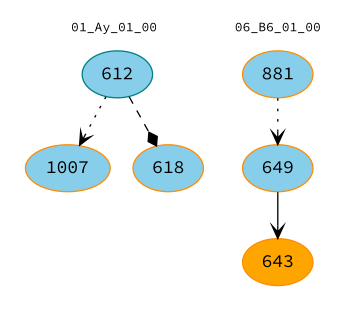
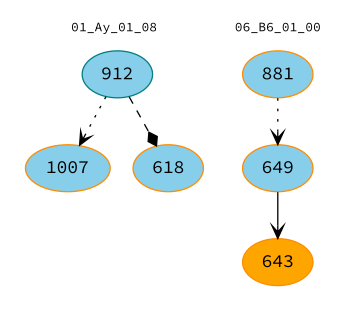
(115, 28) -> (115, 28)
(117, 74) -> (117, 74)
